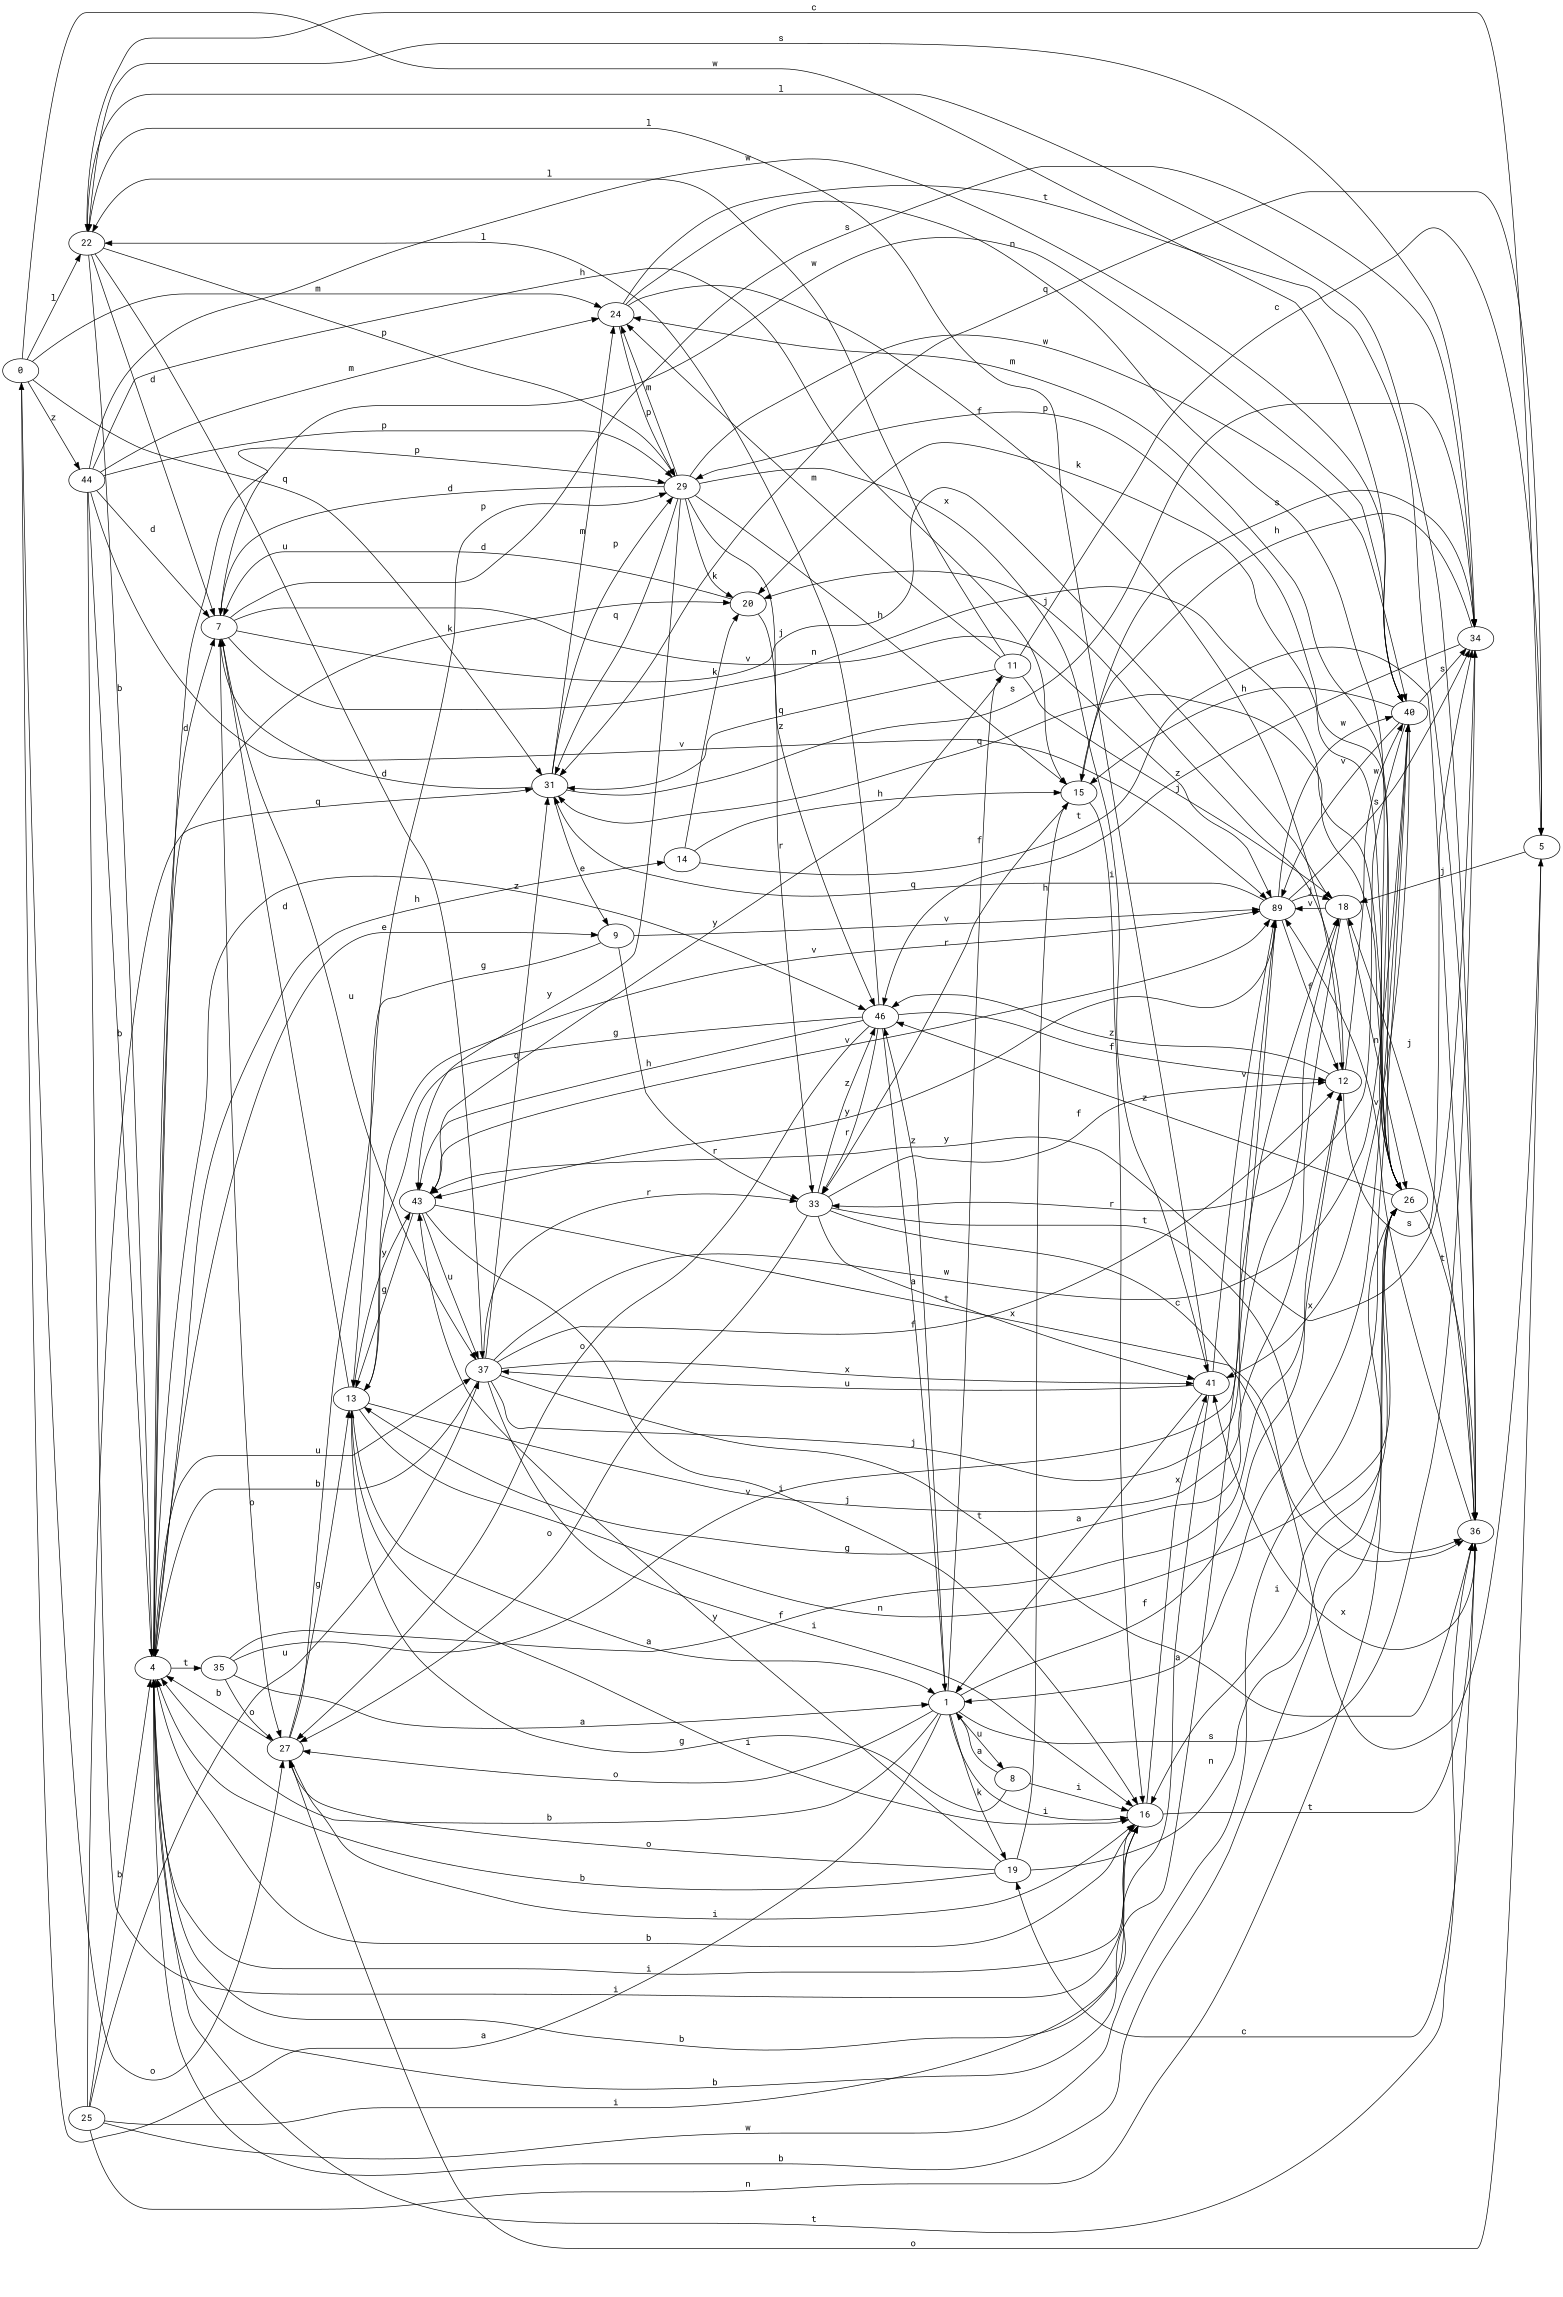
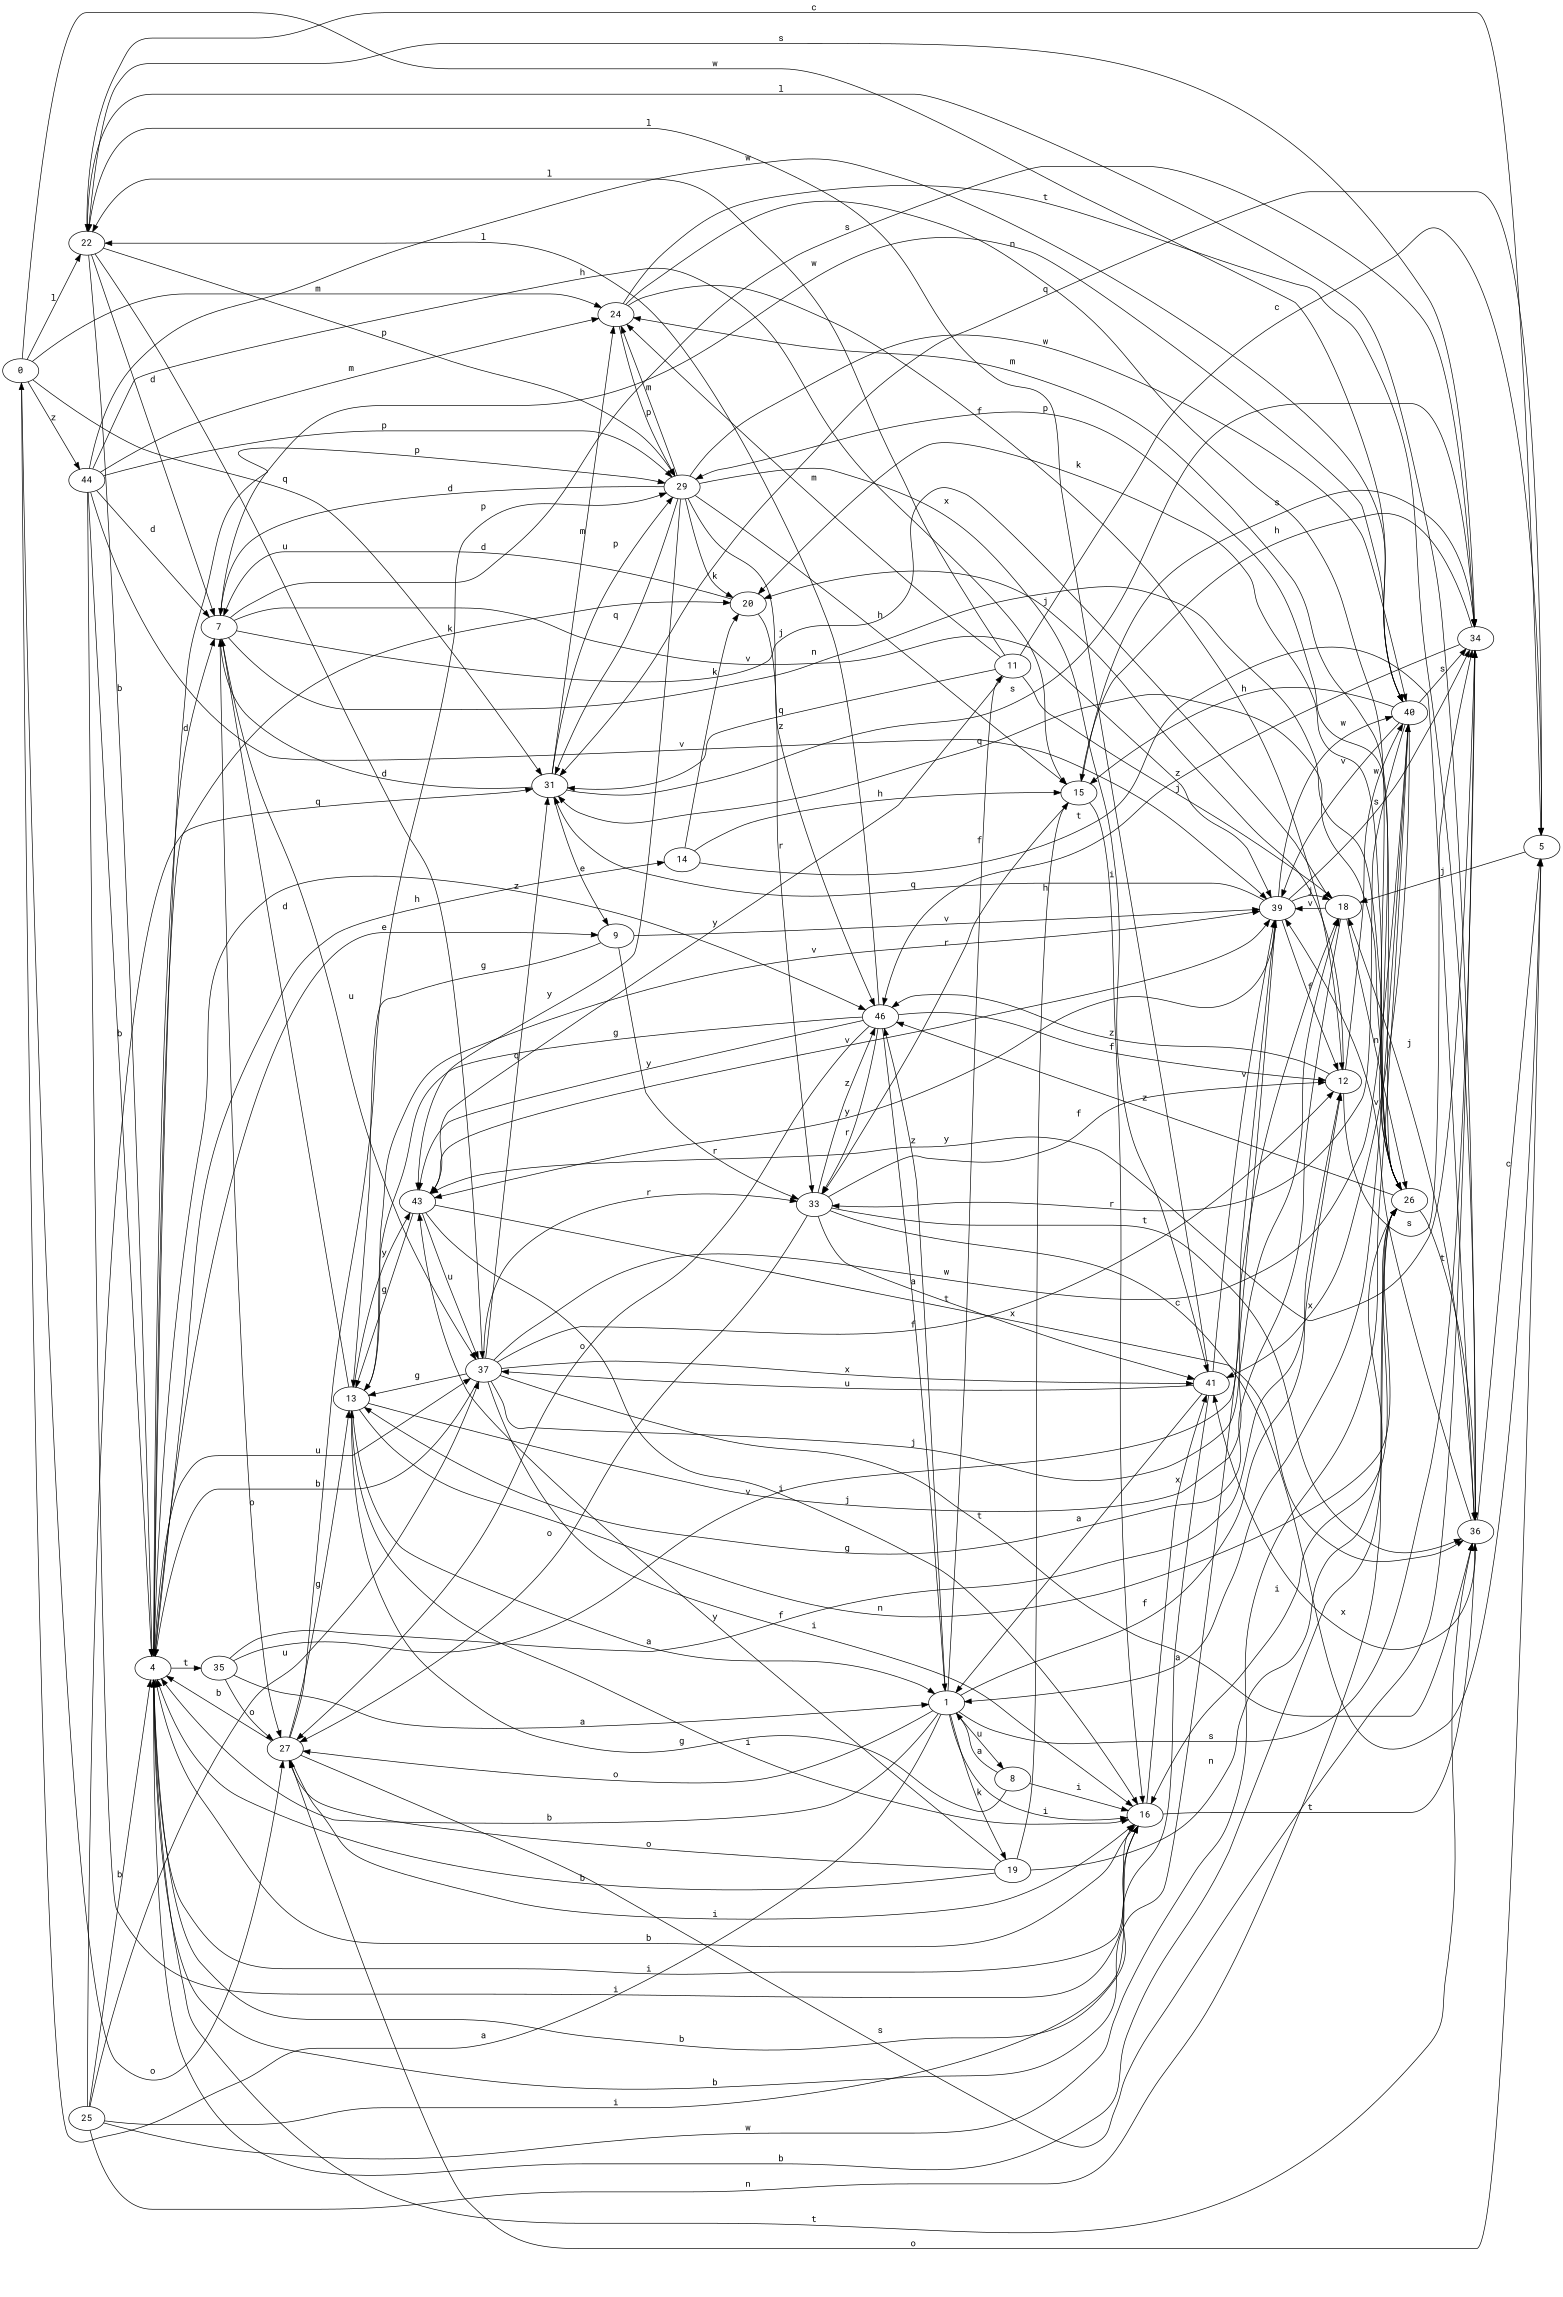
(1277, 909) -> (1277, 909)
(649, 1064) -> (649, 1064)
none -> (421, 1384)
none -> (1275, 1846)
(1421, 2026) -> (1508, 1193)
